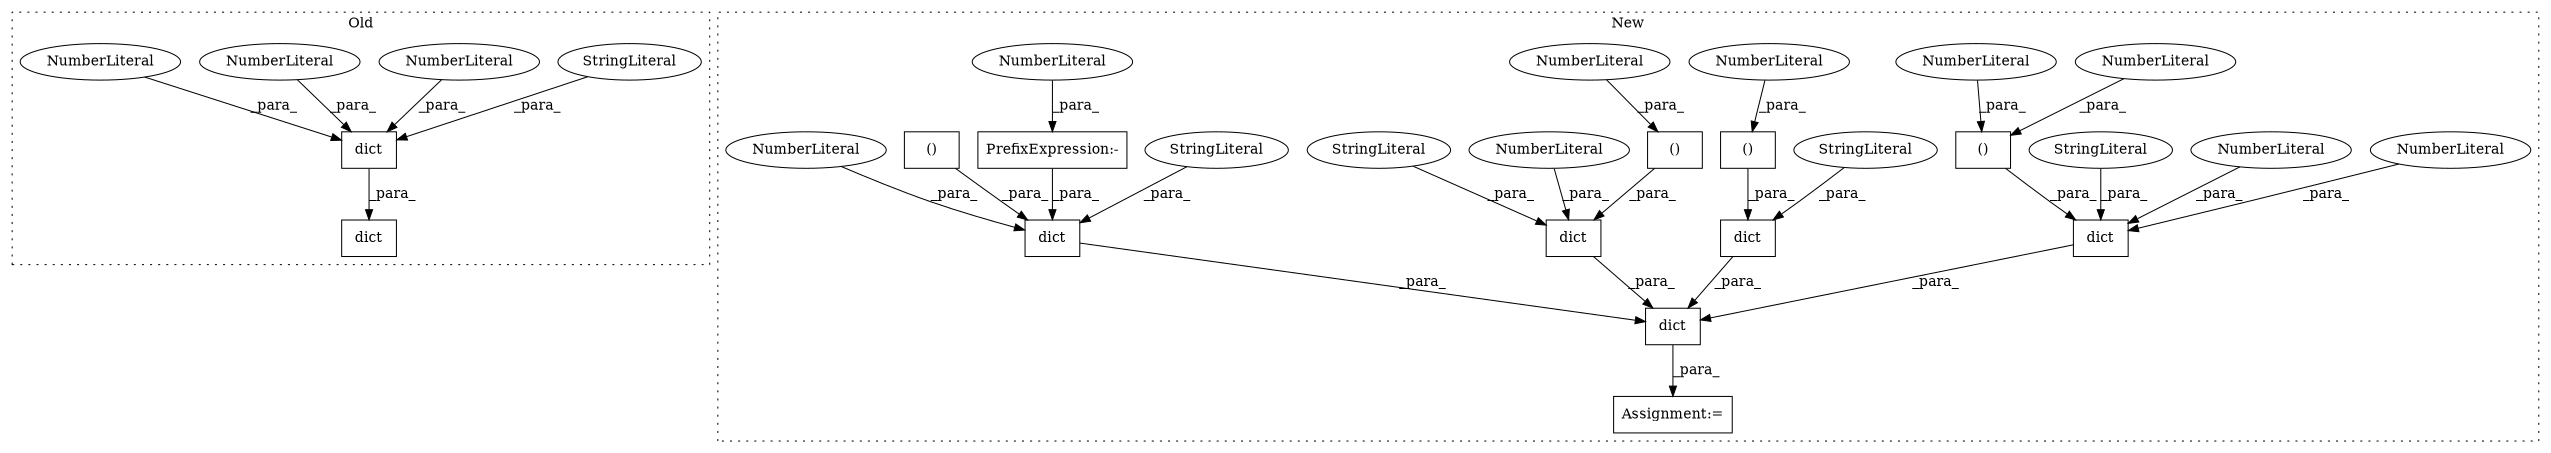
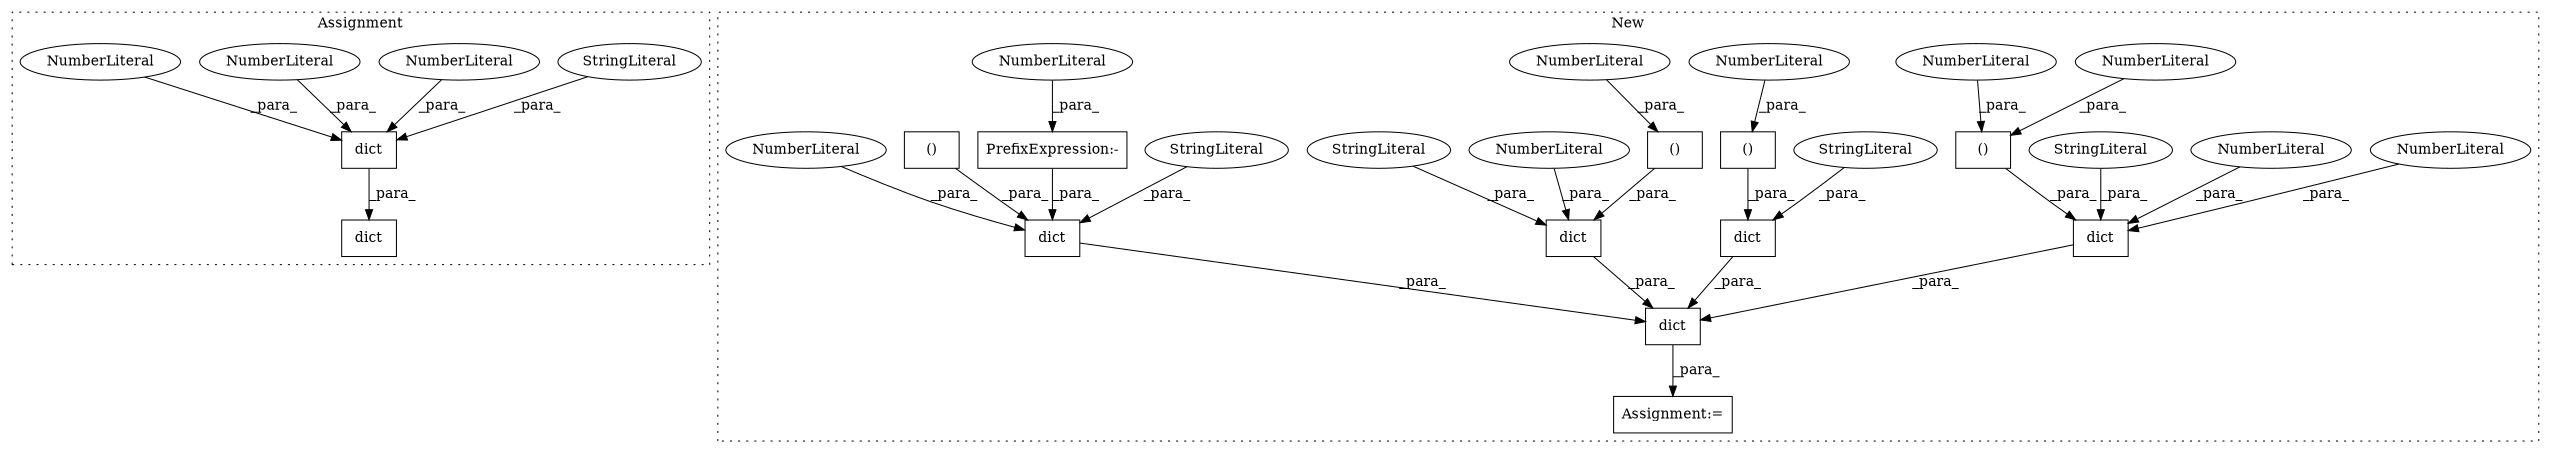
(361, 24) -> (361, 24)
